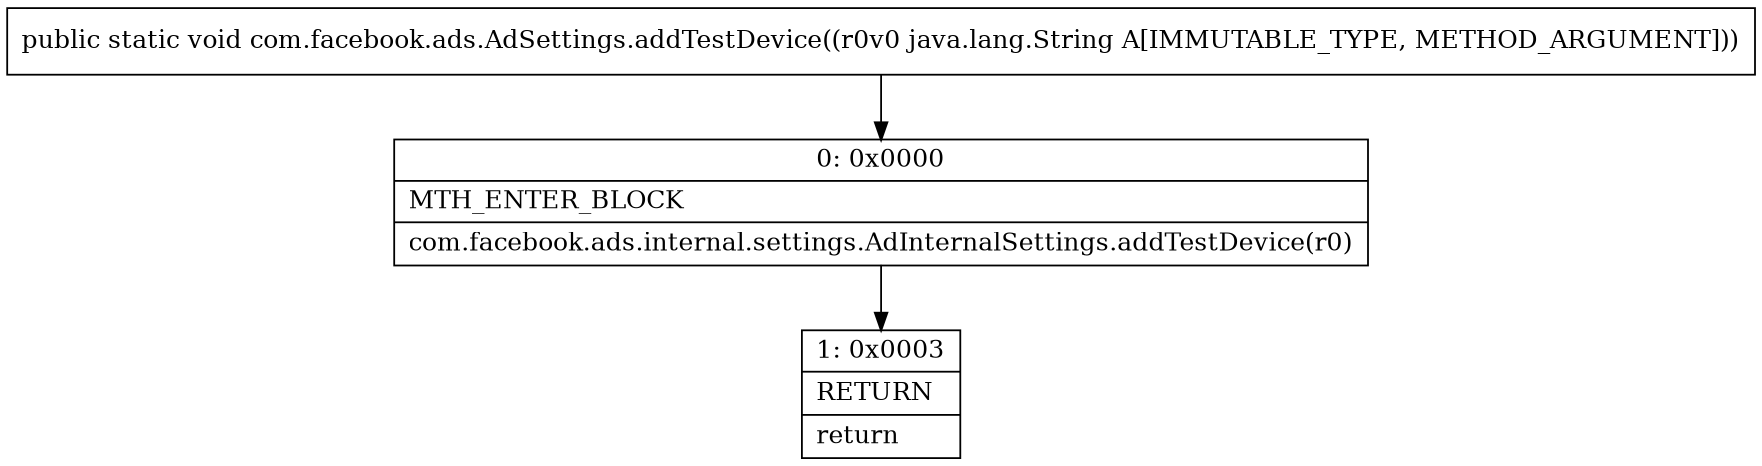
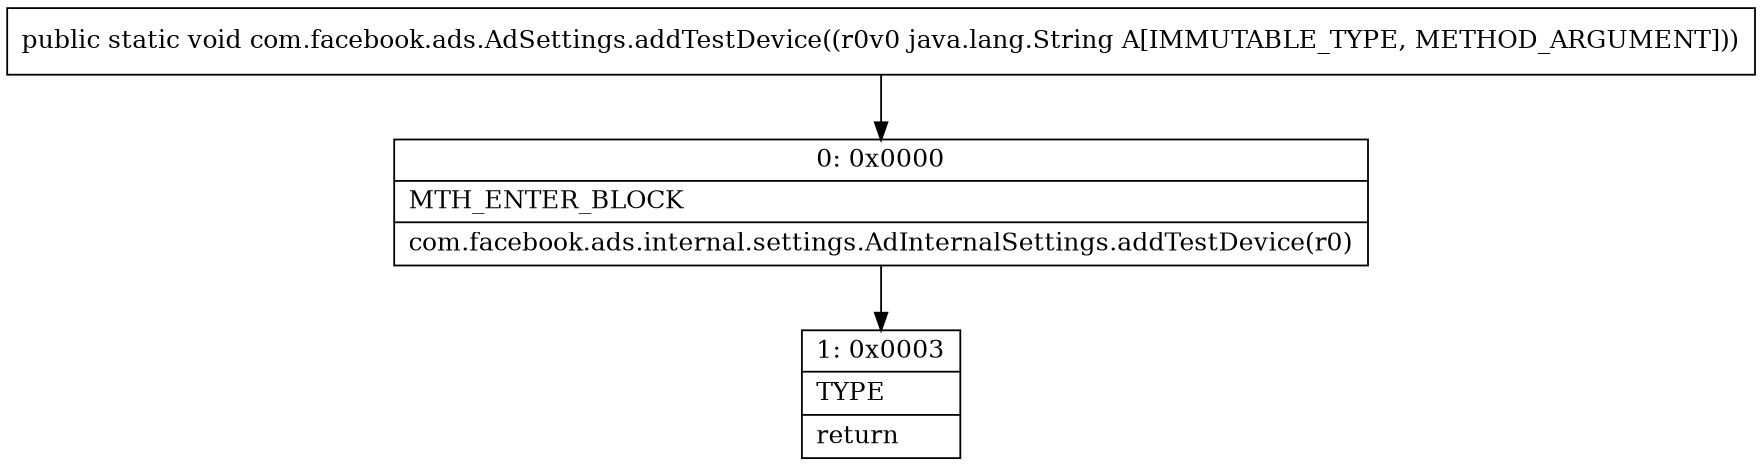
(875, 392) -> (851, 392)
